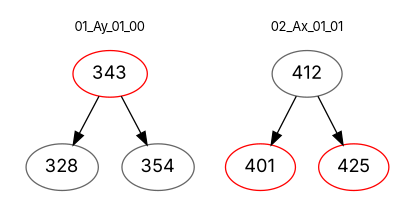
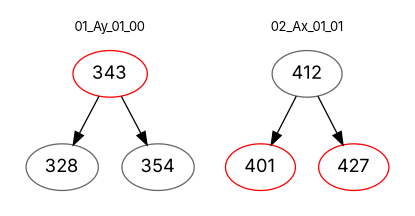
(354, 167) -> (354, 167)
